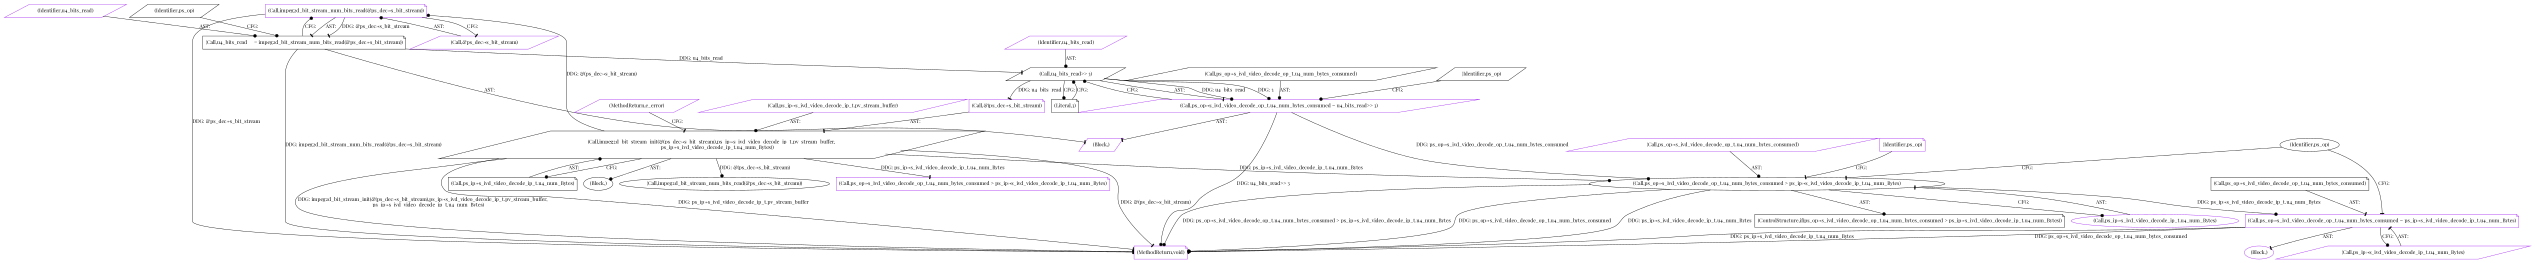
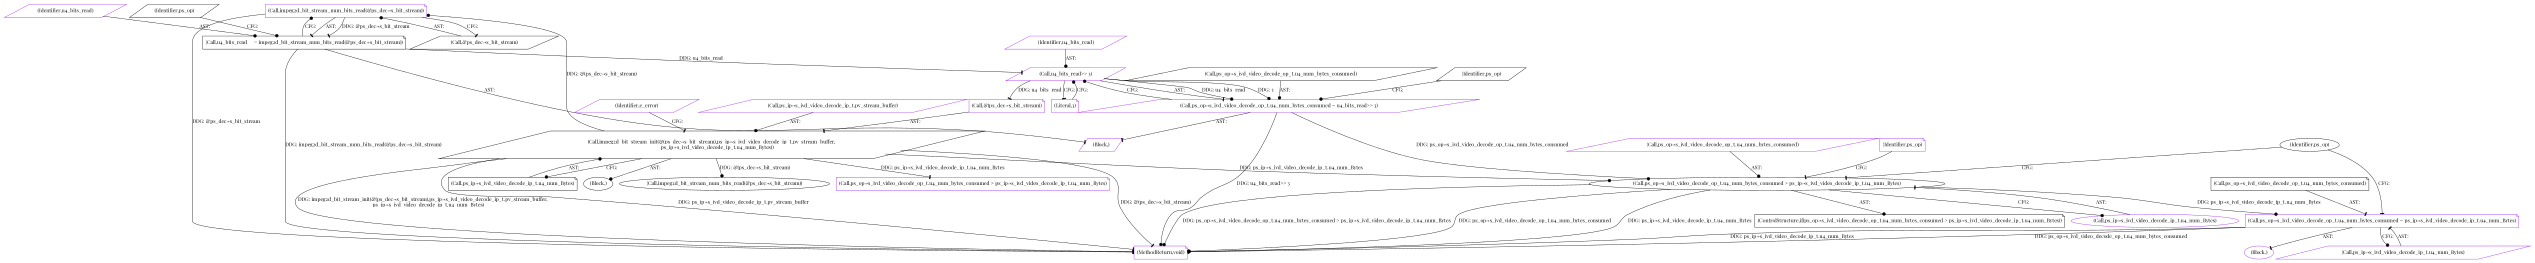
(484, 43) -> (484, 43)
(1066, 74) -> (1066, 74)
(1064, 89) -> (1064, 89)
(637, 106) -> (637, 106)
(1065, 106) -> (1065, 106)
